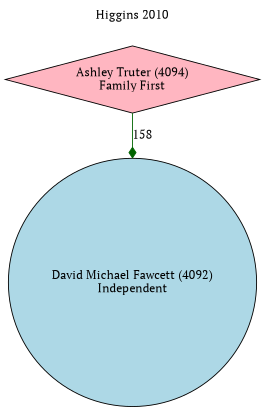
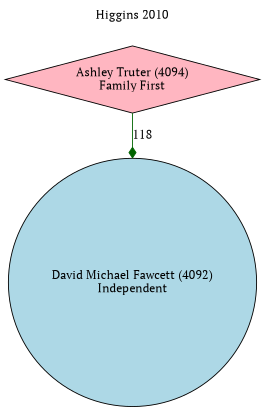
(143, 136) -> (143, 136)
